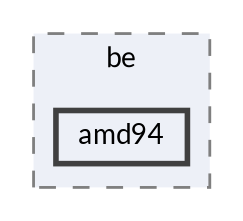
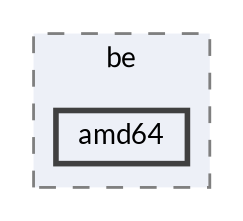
(122, 137) -> (122, 137)
